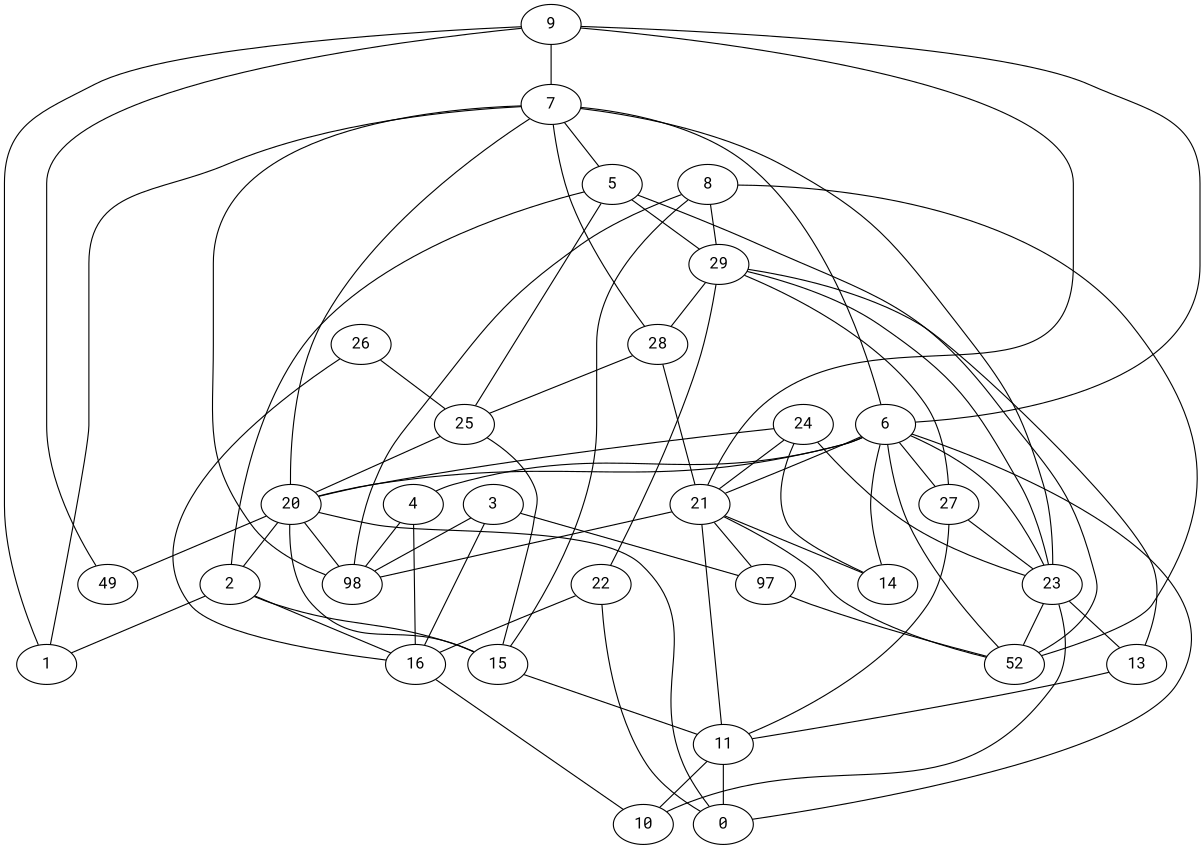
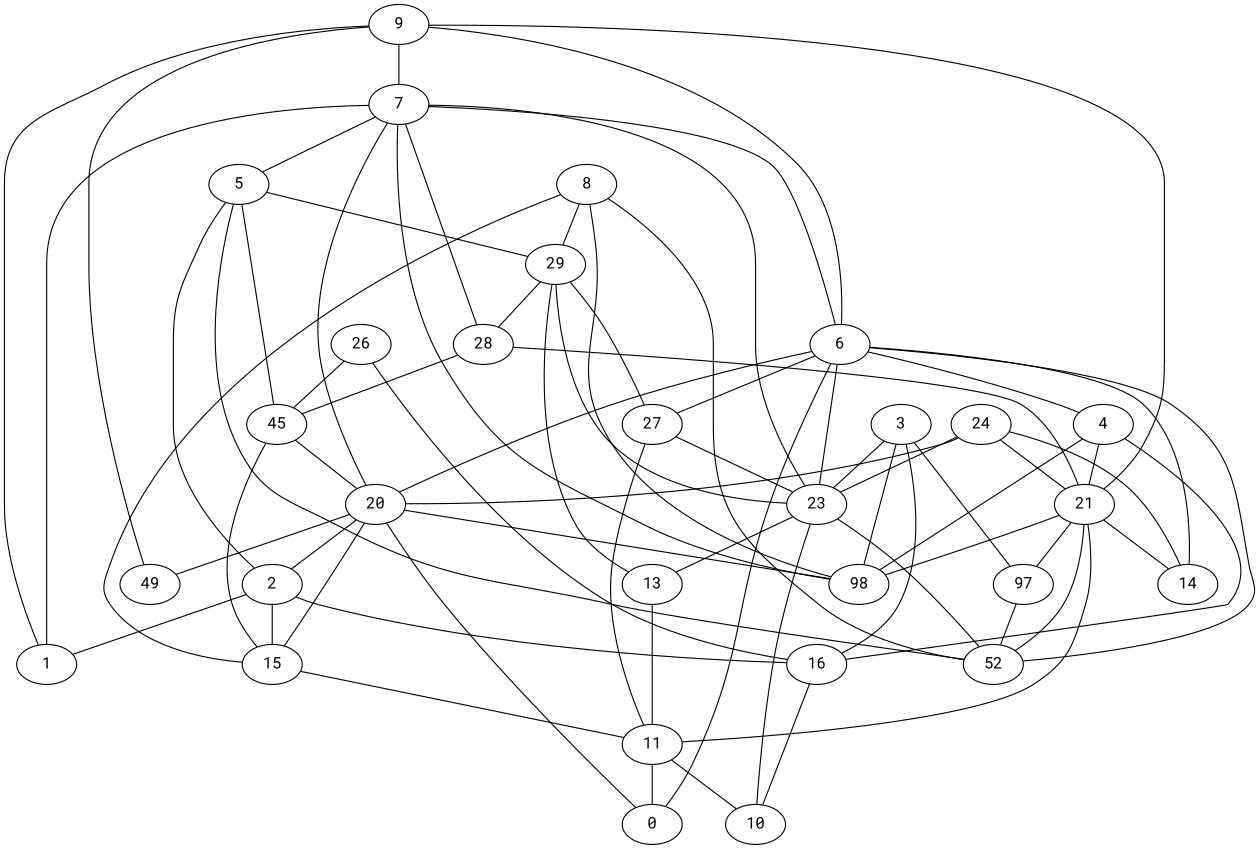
(464, 424) -> (277, 424)
(794, 465) -> (1096, 457)
none -> (850, 473)
(601, 584) -> none
